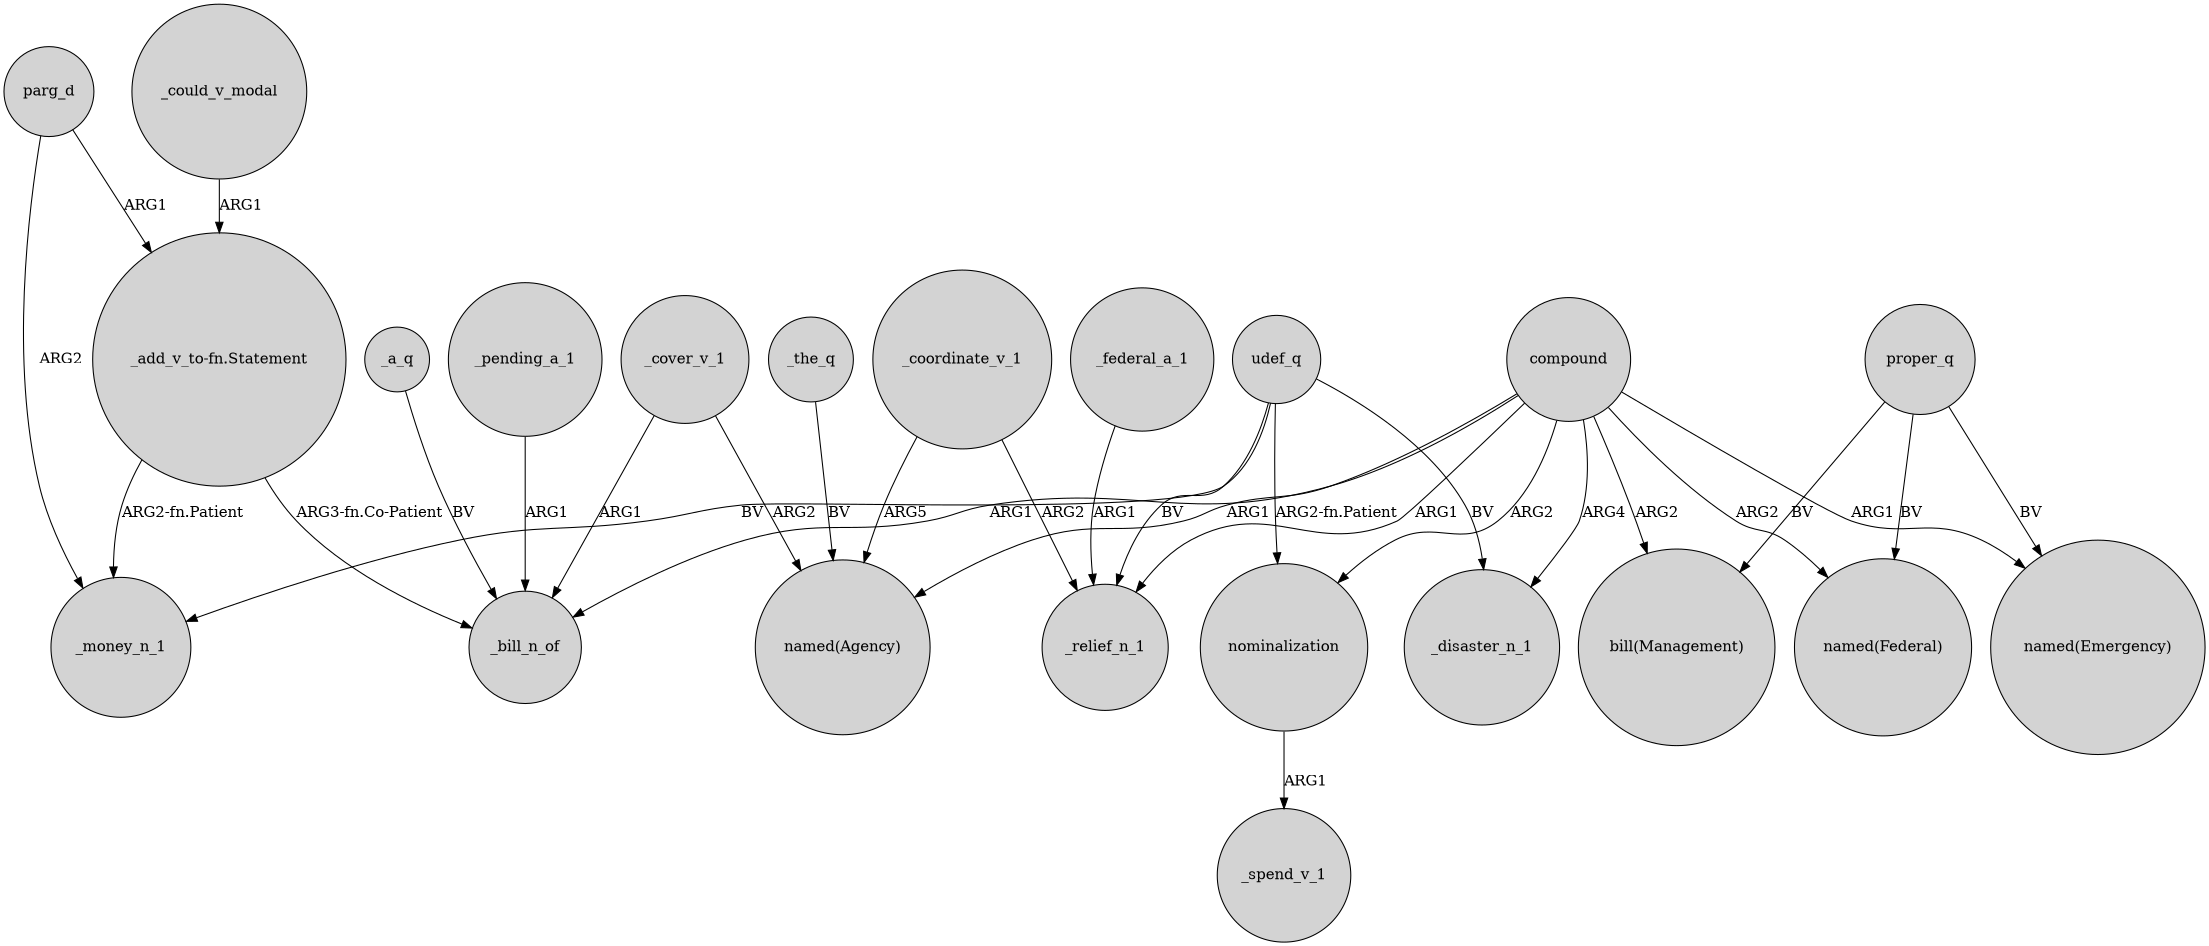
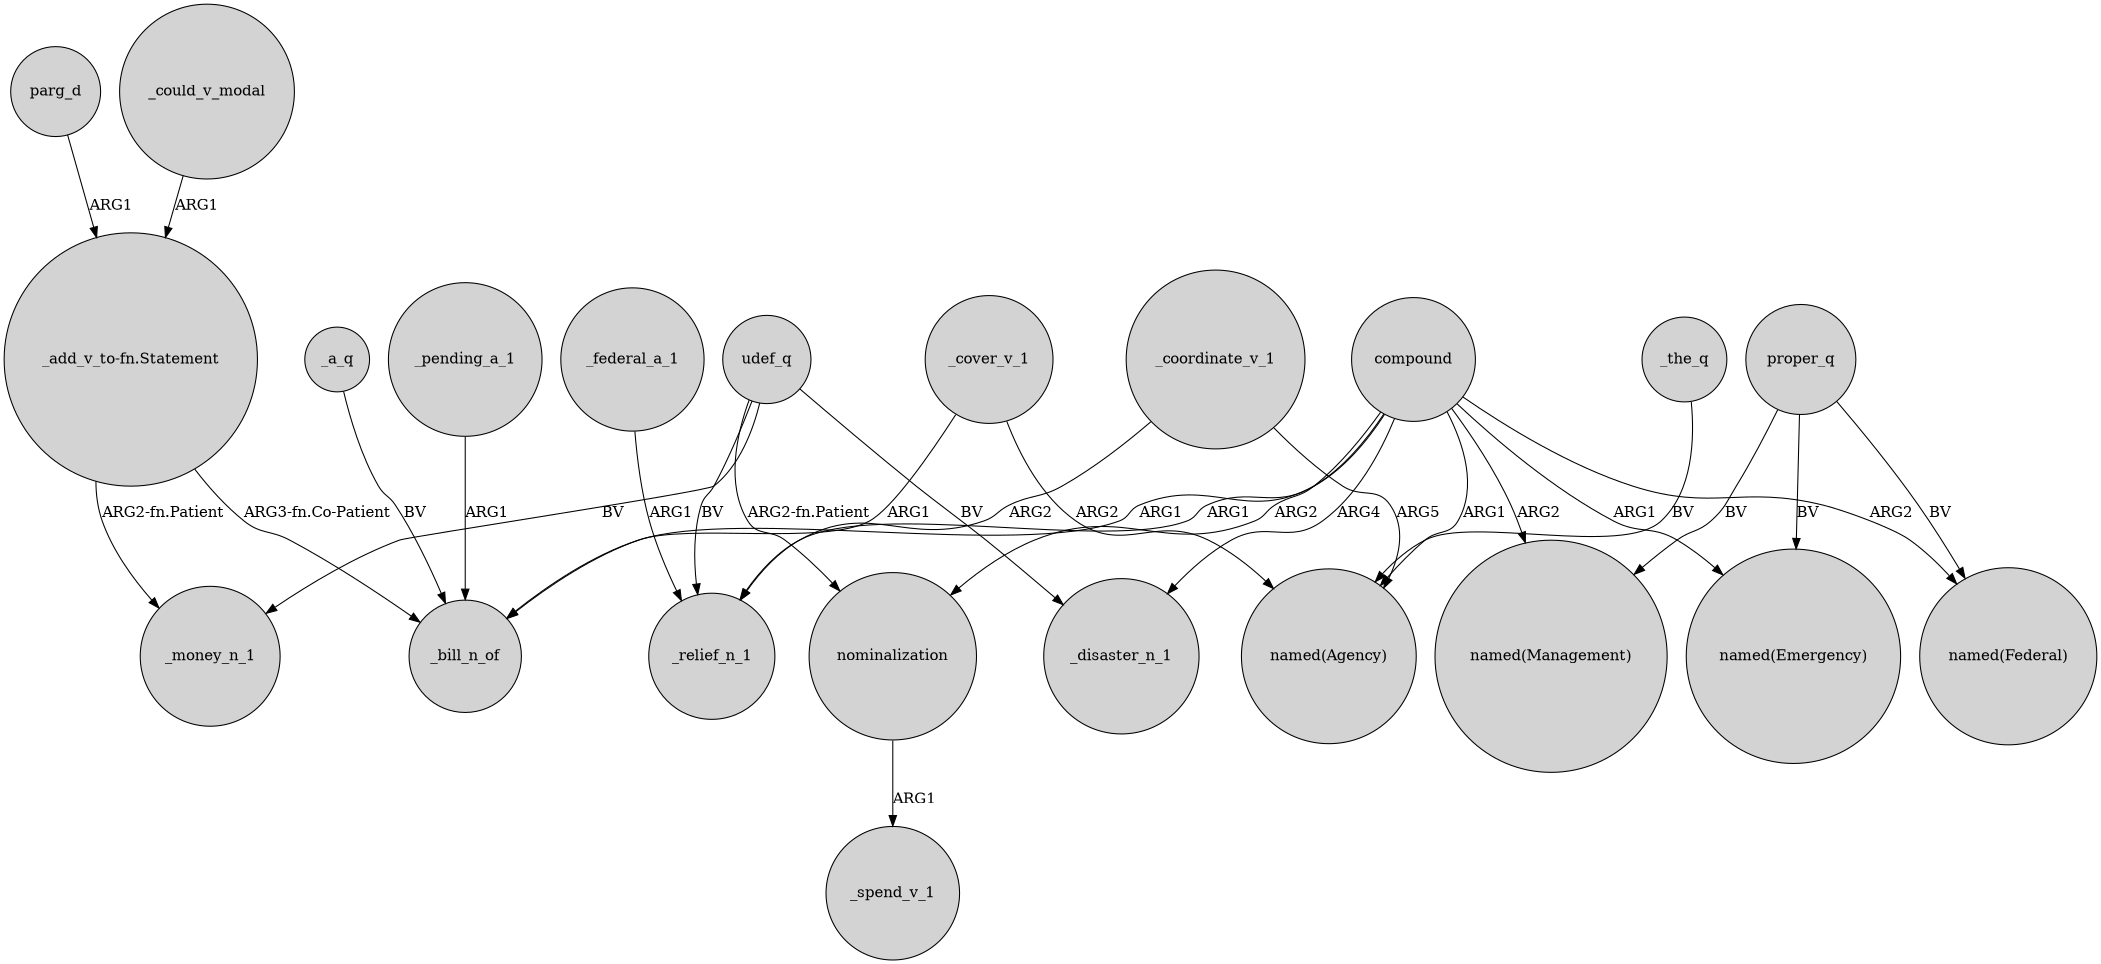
(24, 361) -> none
(1677, 647) -> (1551, 656)
